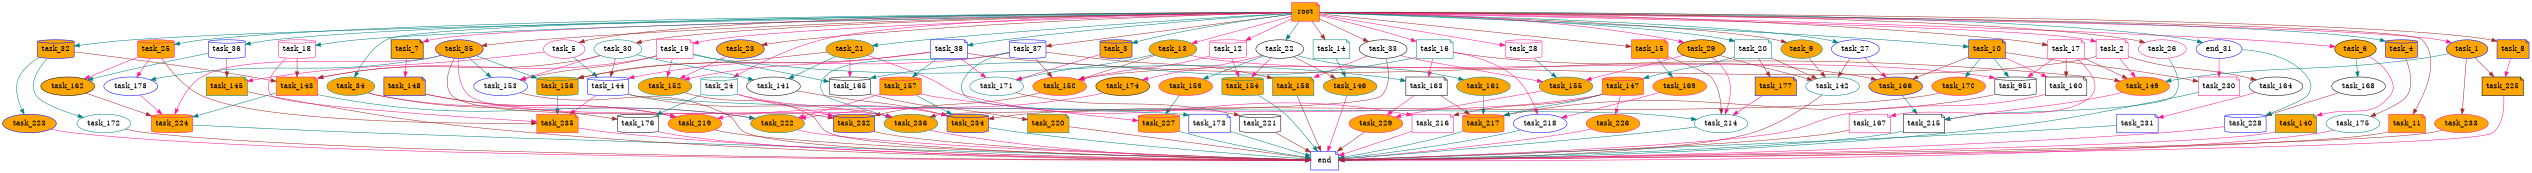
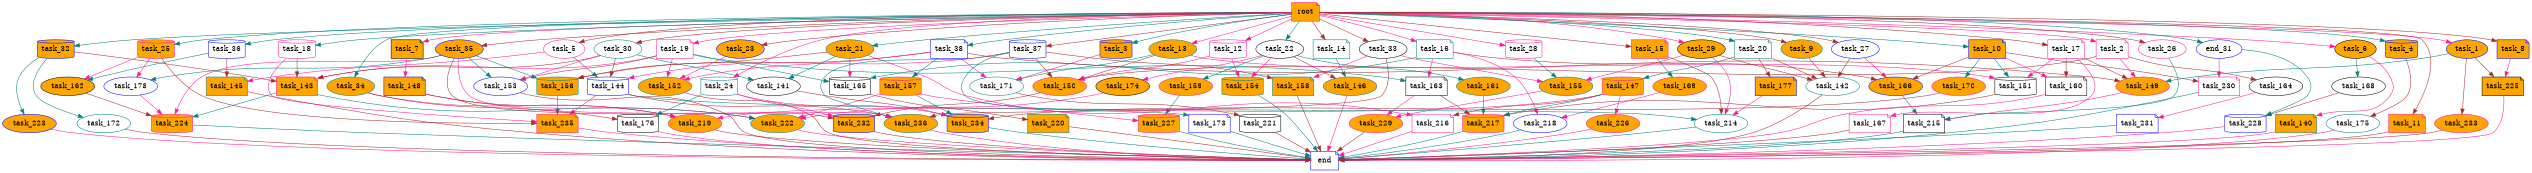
(1577, 21) -> (1577, 21)
(2016, 86) -> (2016, 86)
